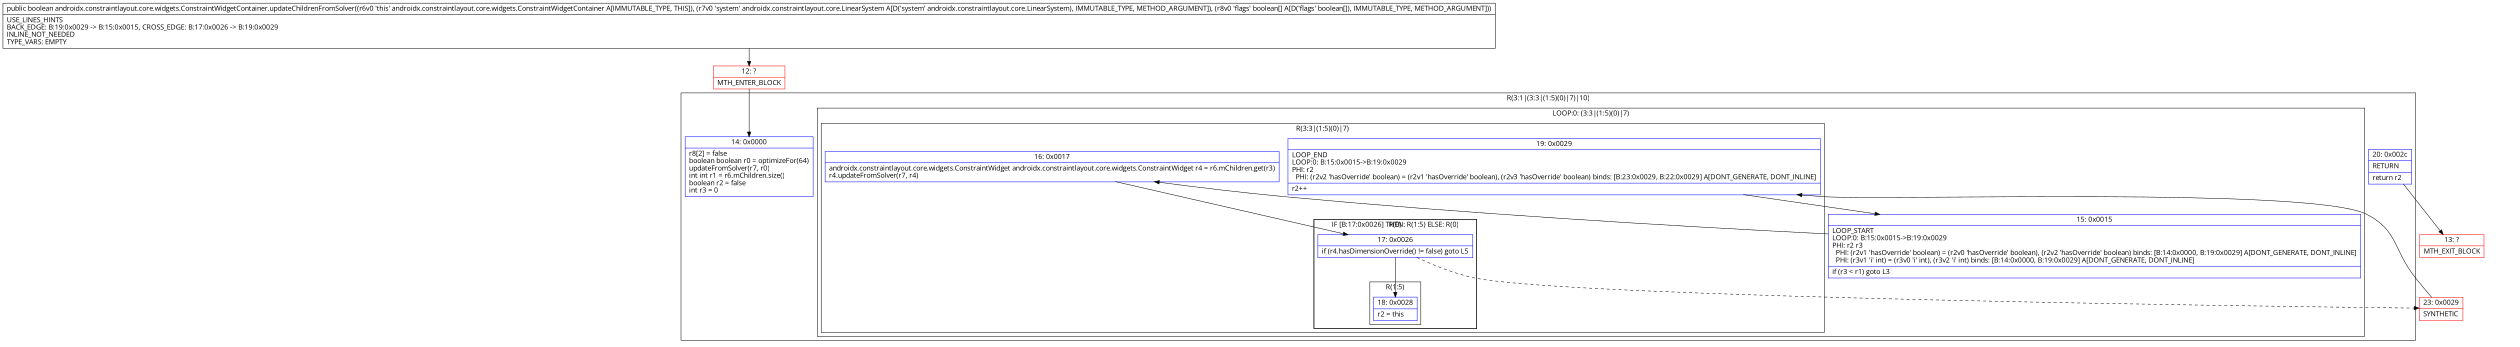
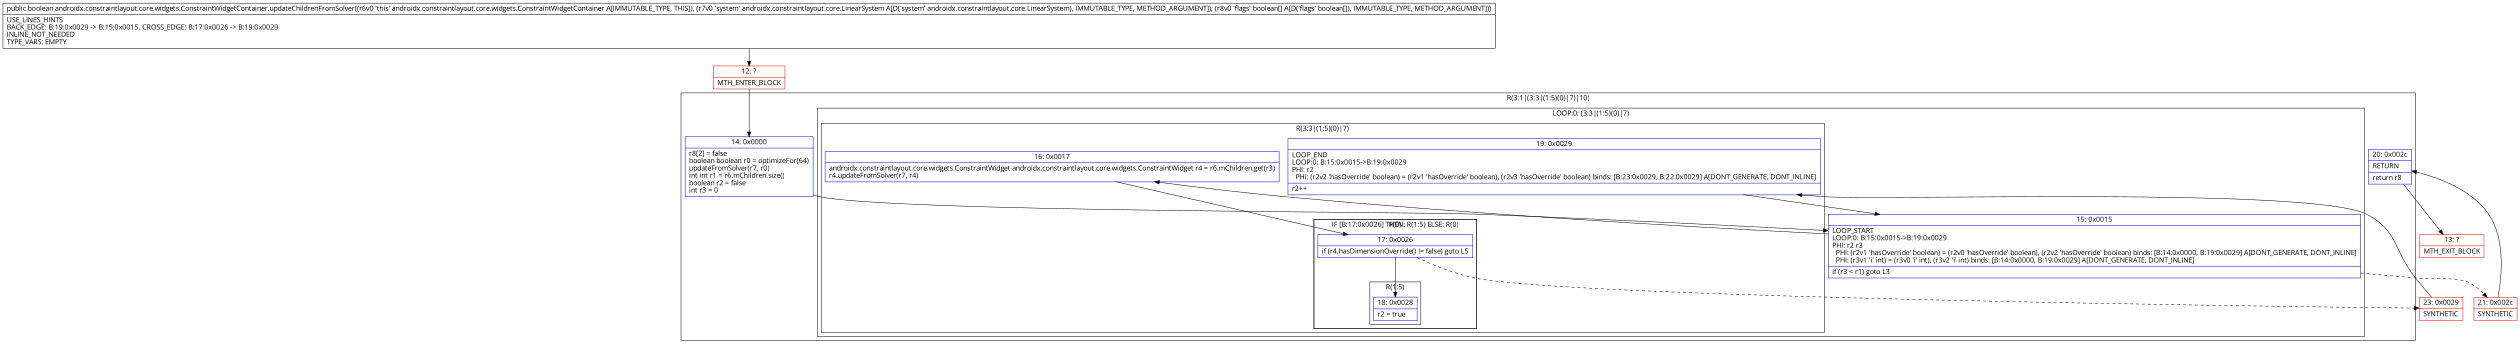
(2387, 178) -> (2387, 178)
none -> (1318, 212)
none -> (2496, 309)
(1391, 315) -> (1392, 315)
